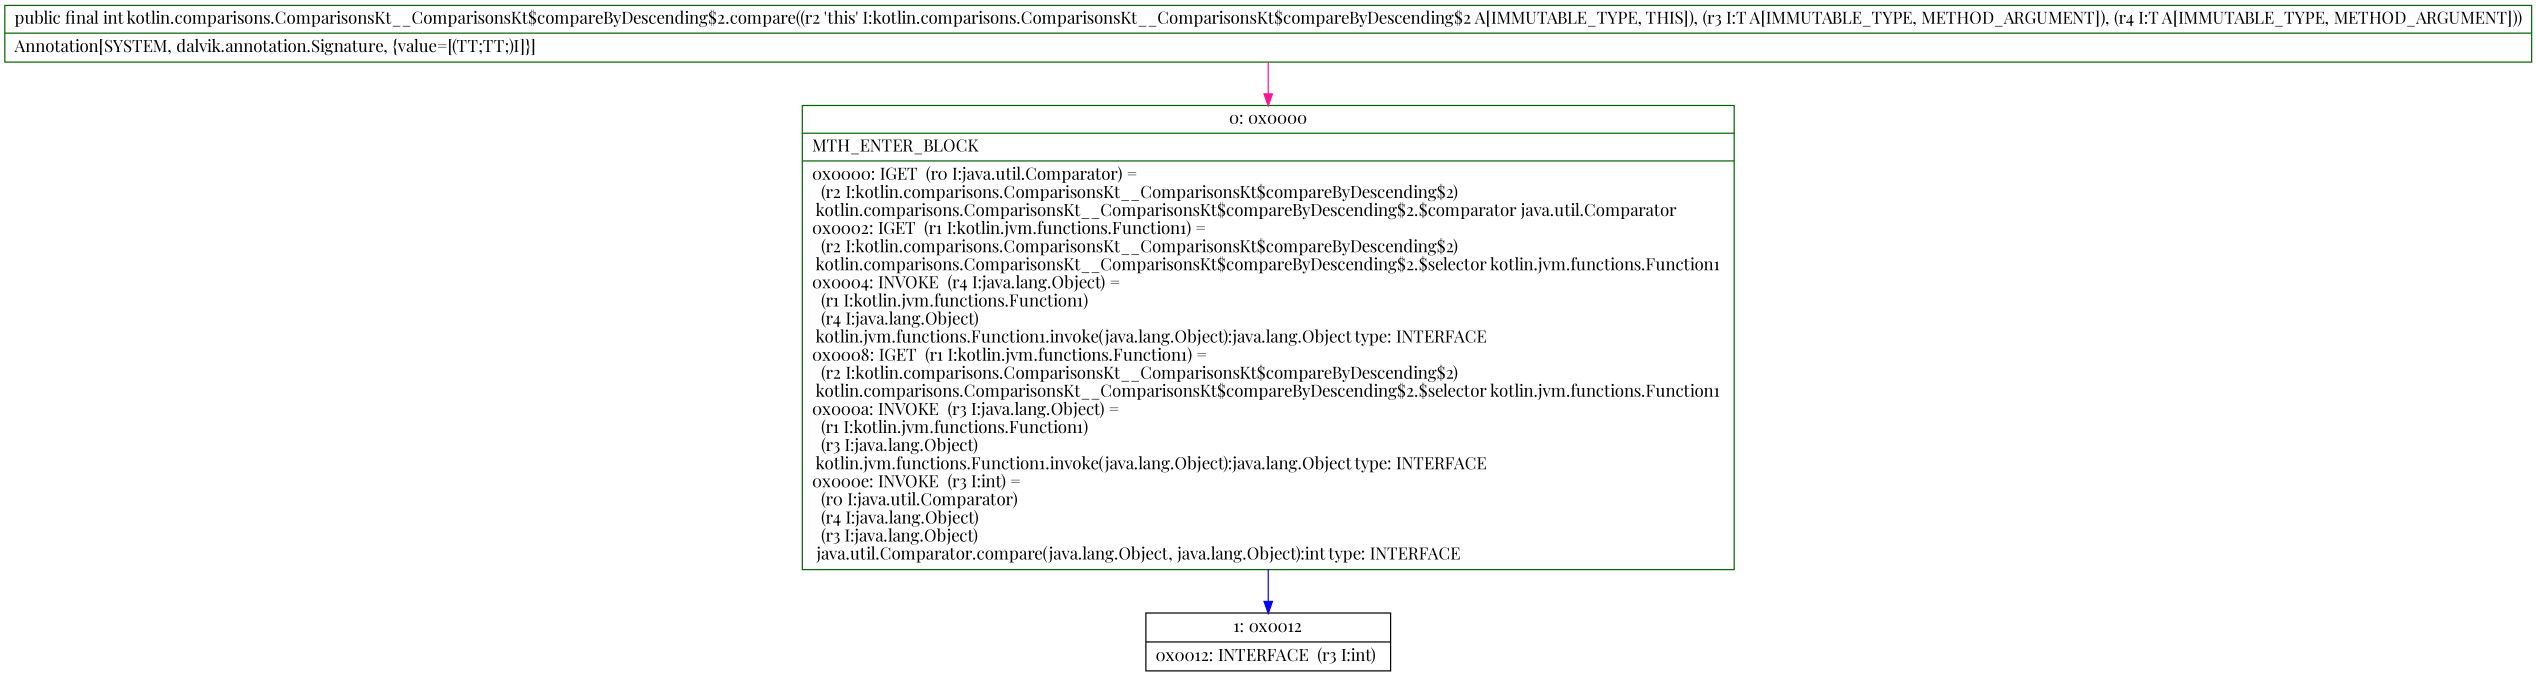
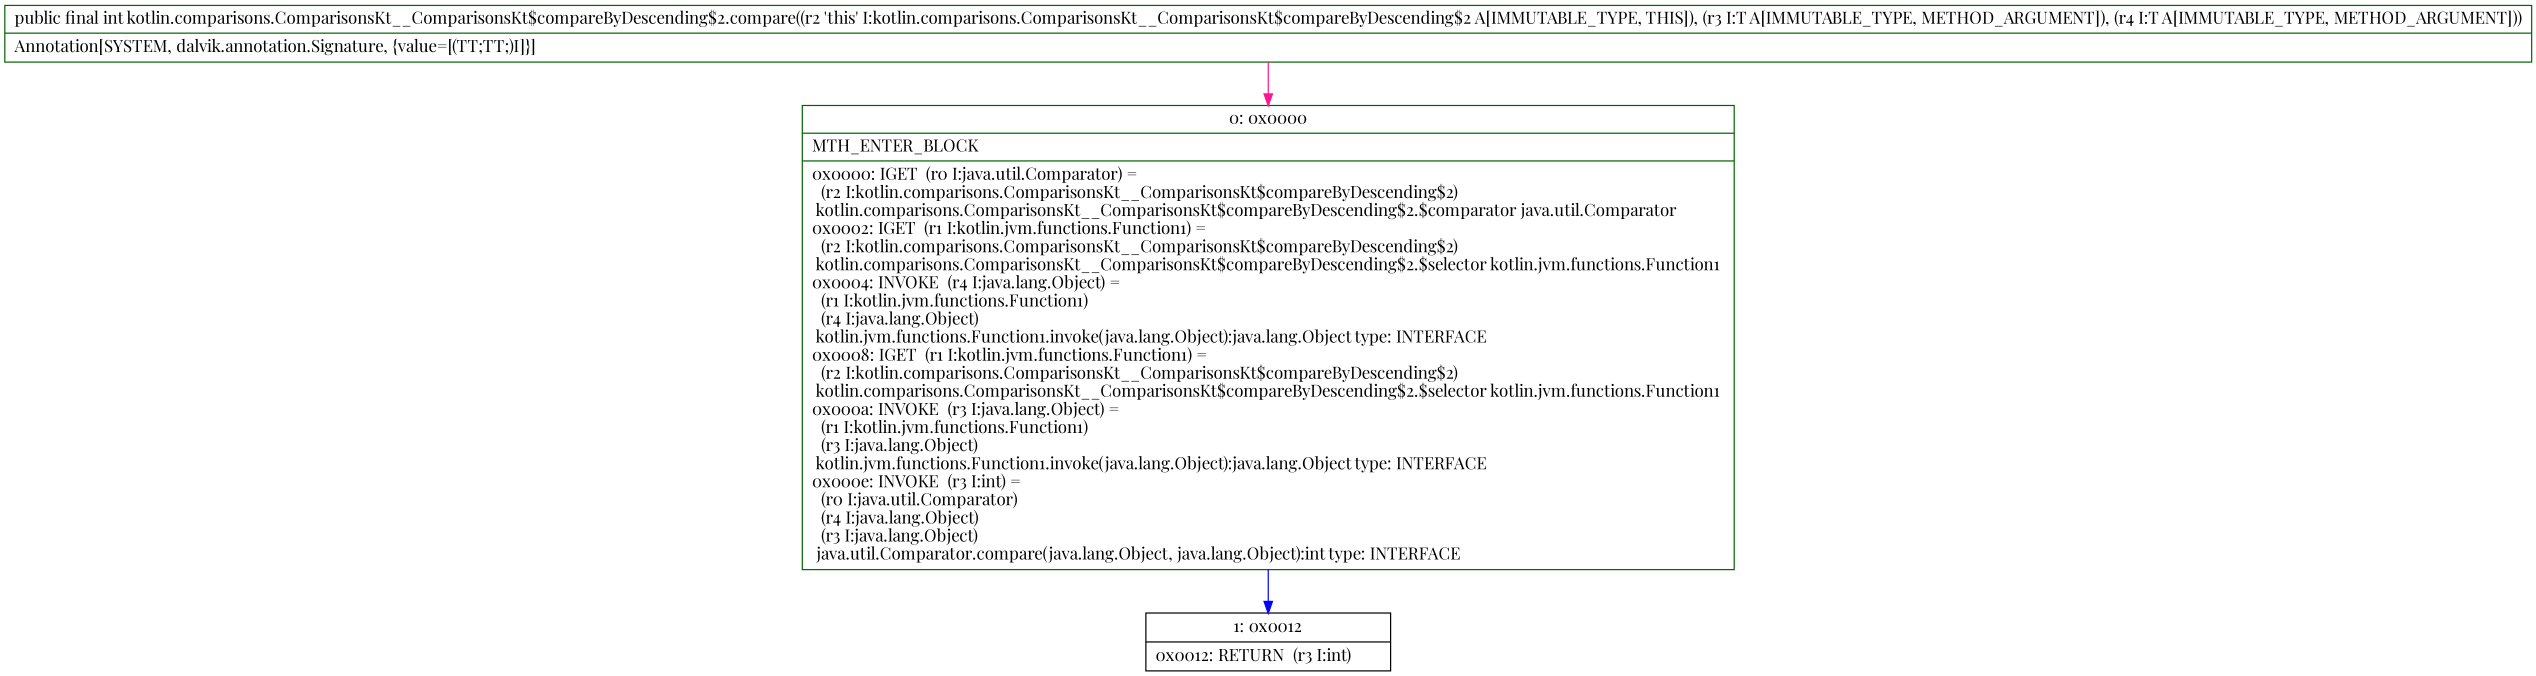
(1268, 656) -> (1256, 656)
